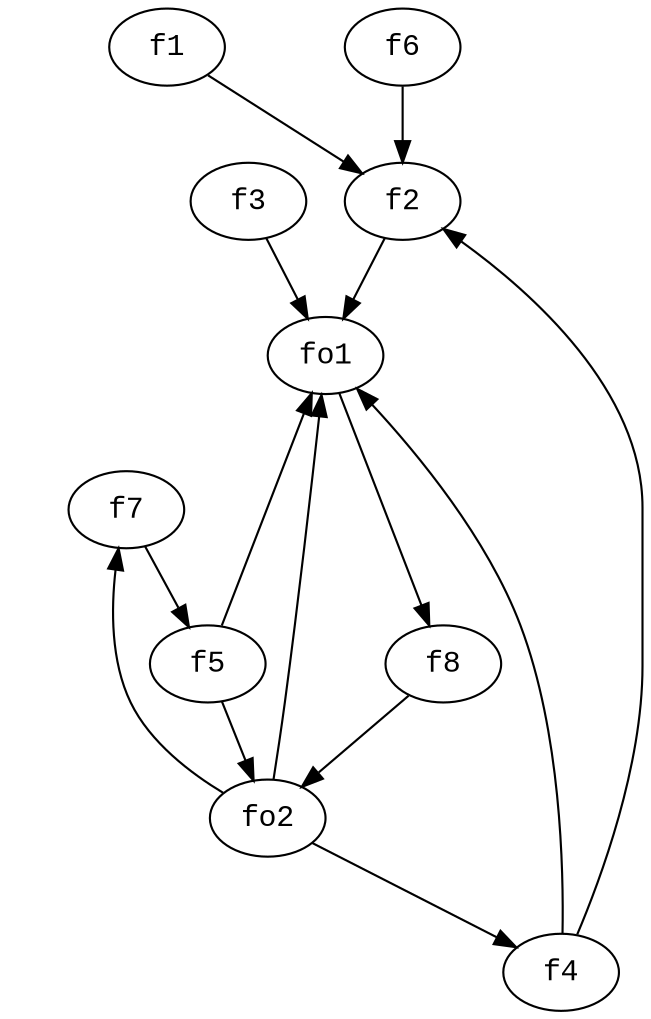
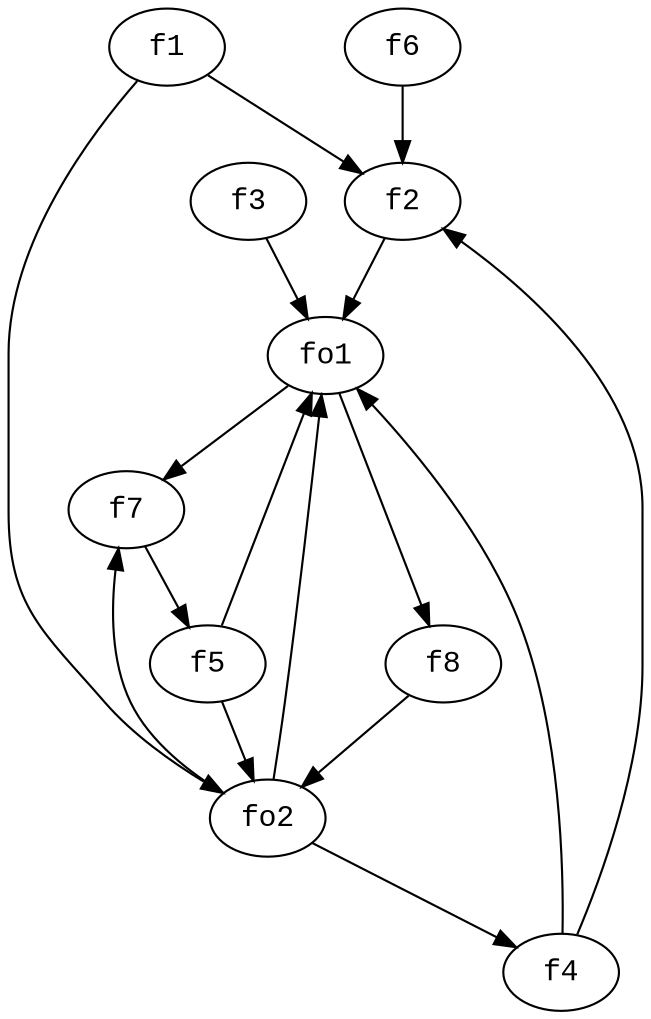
none -> (235, 426)
none -> (9, 453)
